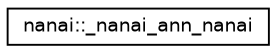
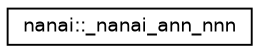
(138, 27) -> (130, 27)
